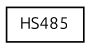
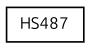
(45, 25) -> (45, 25)
